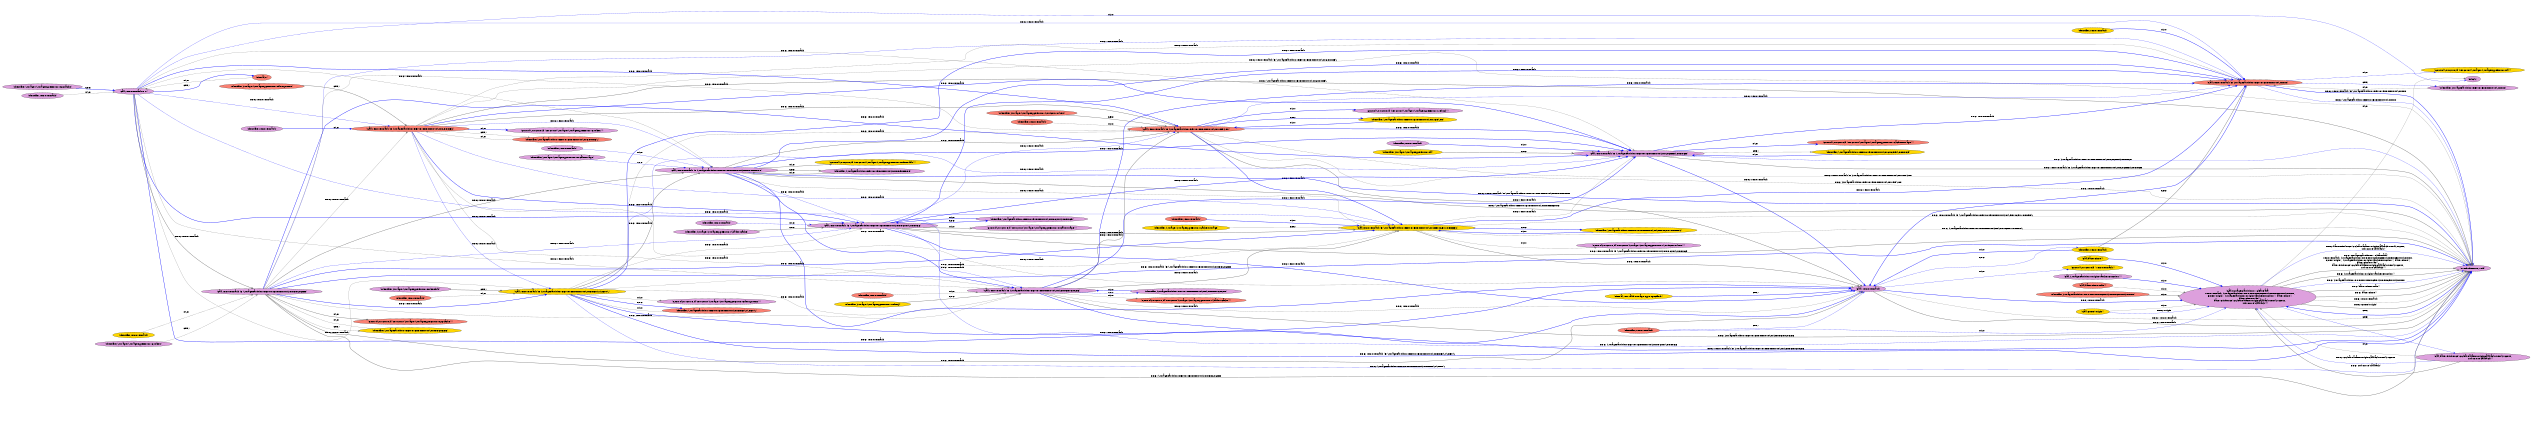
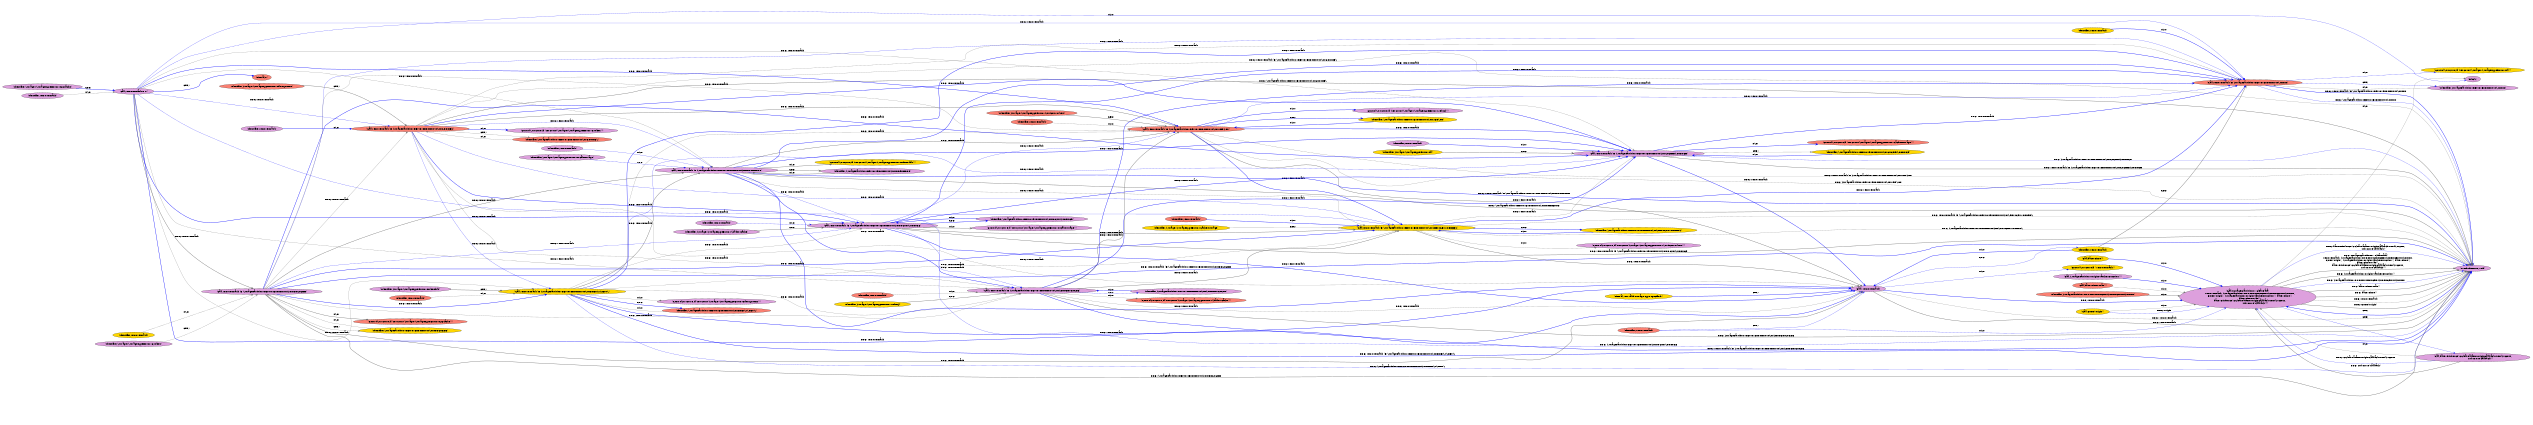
(200, 81) -> none
(2068, 198) -> none
(2093, 285) -> (2093, 285)
